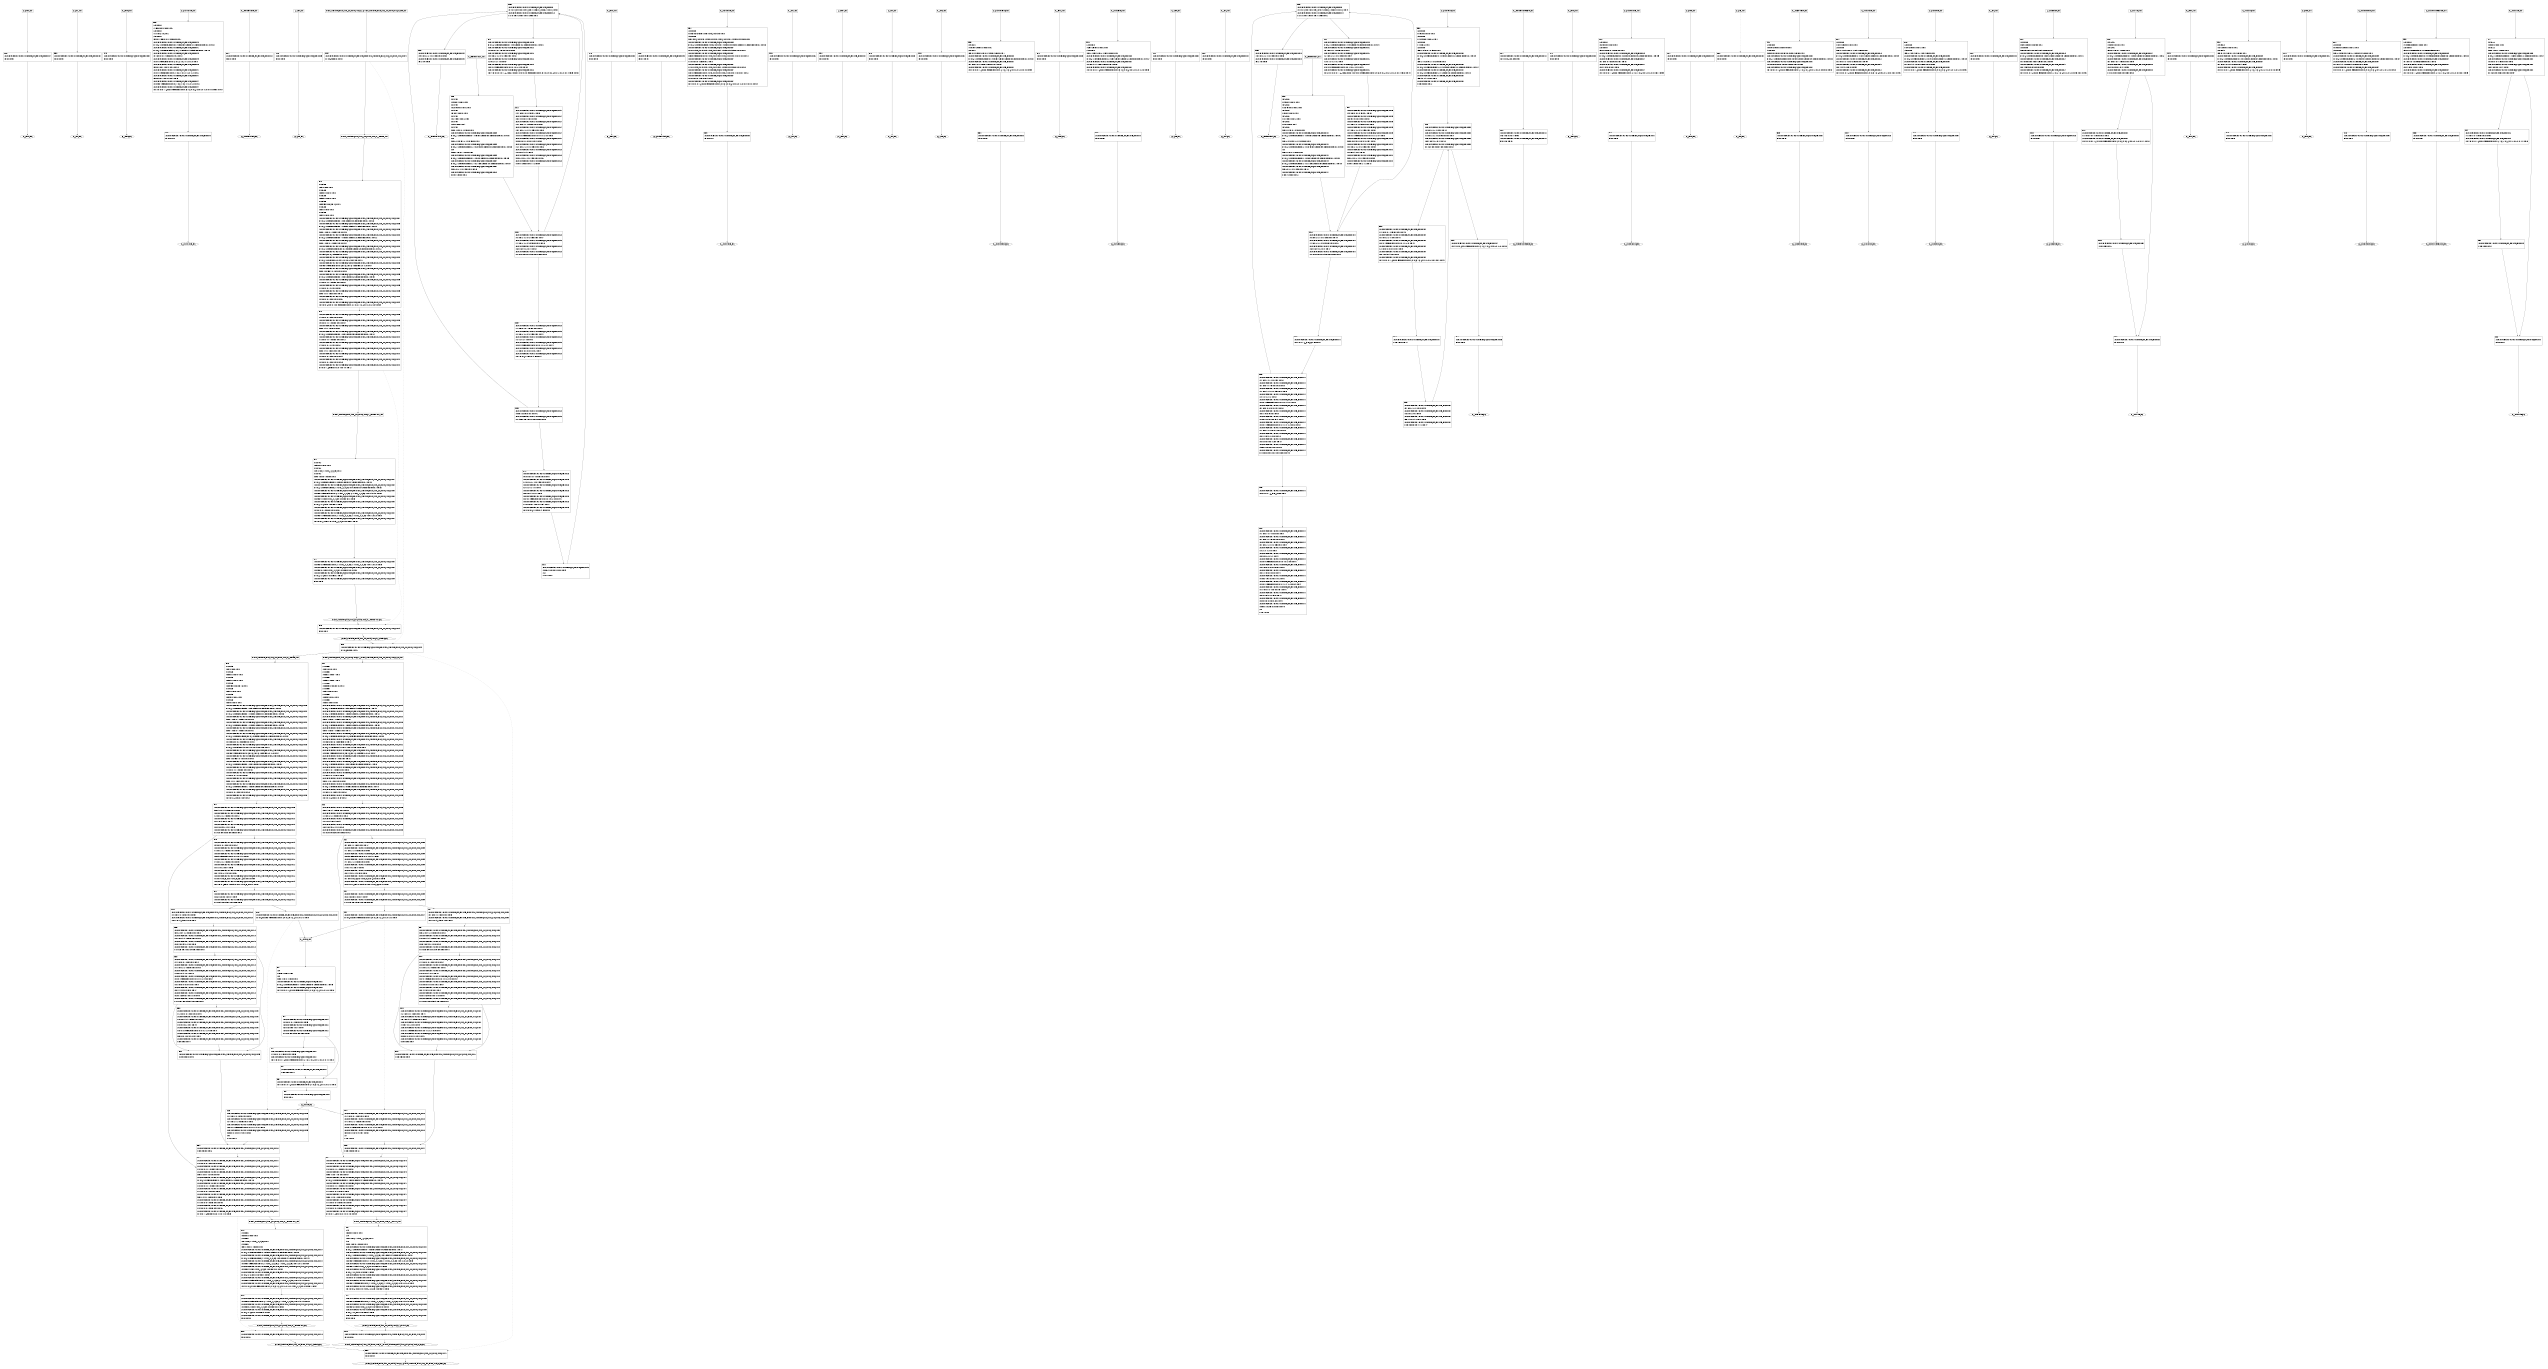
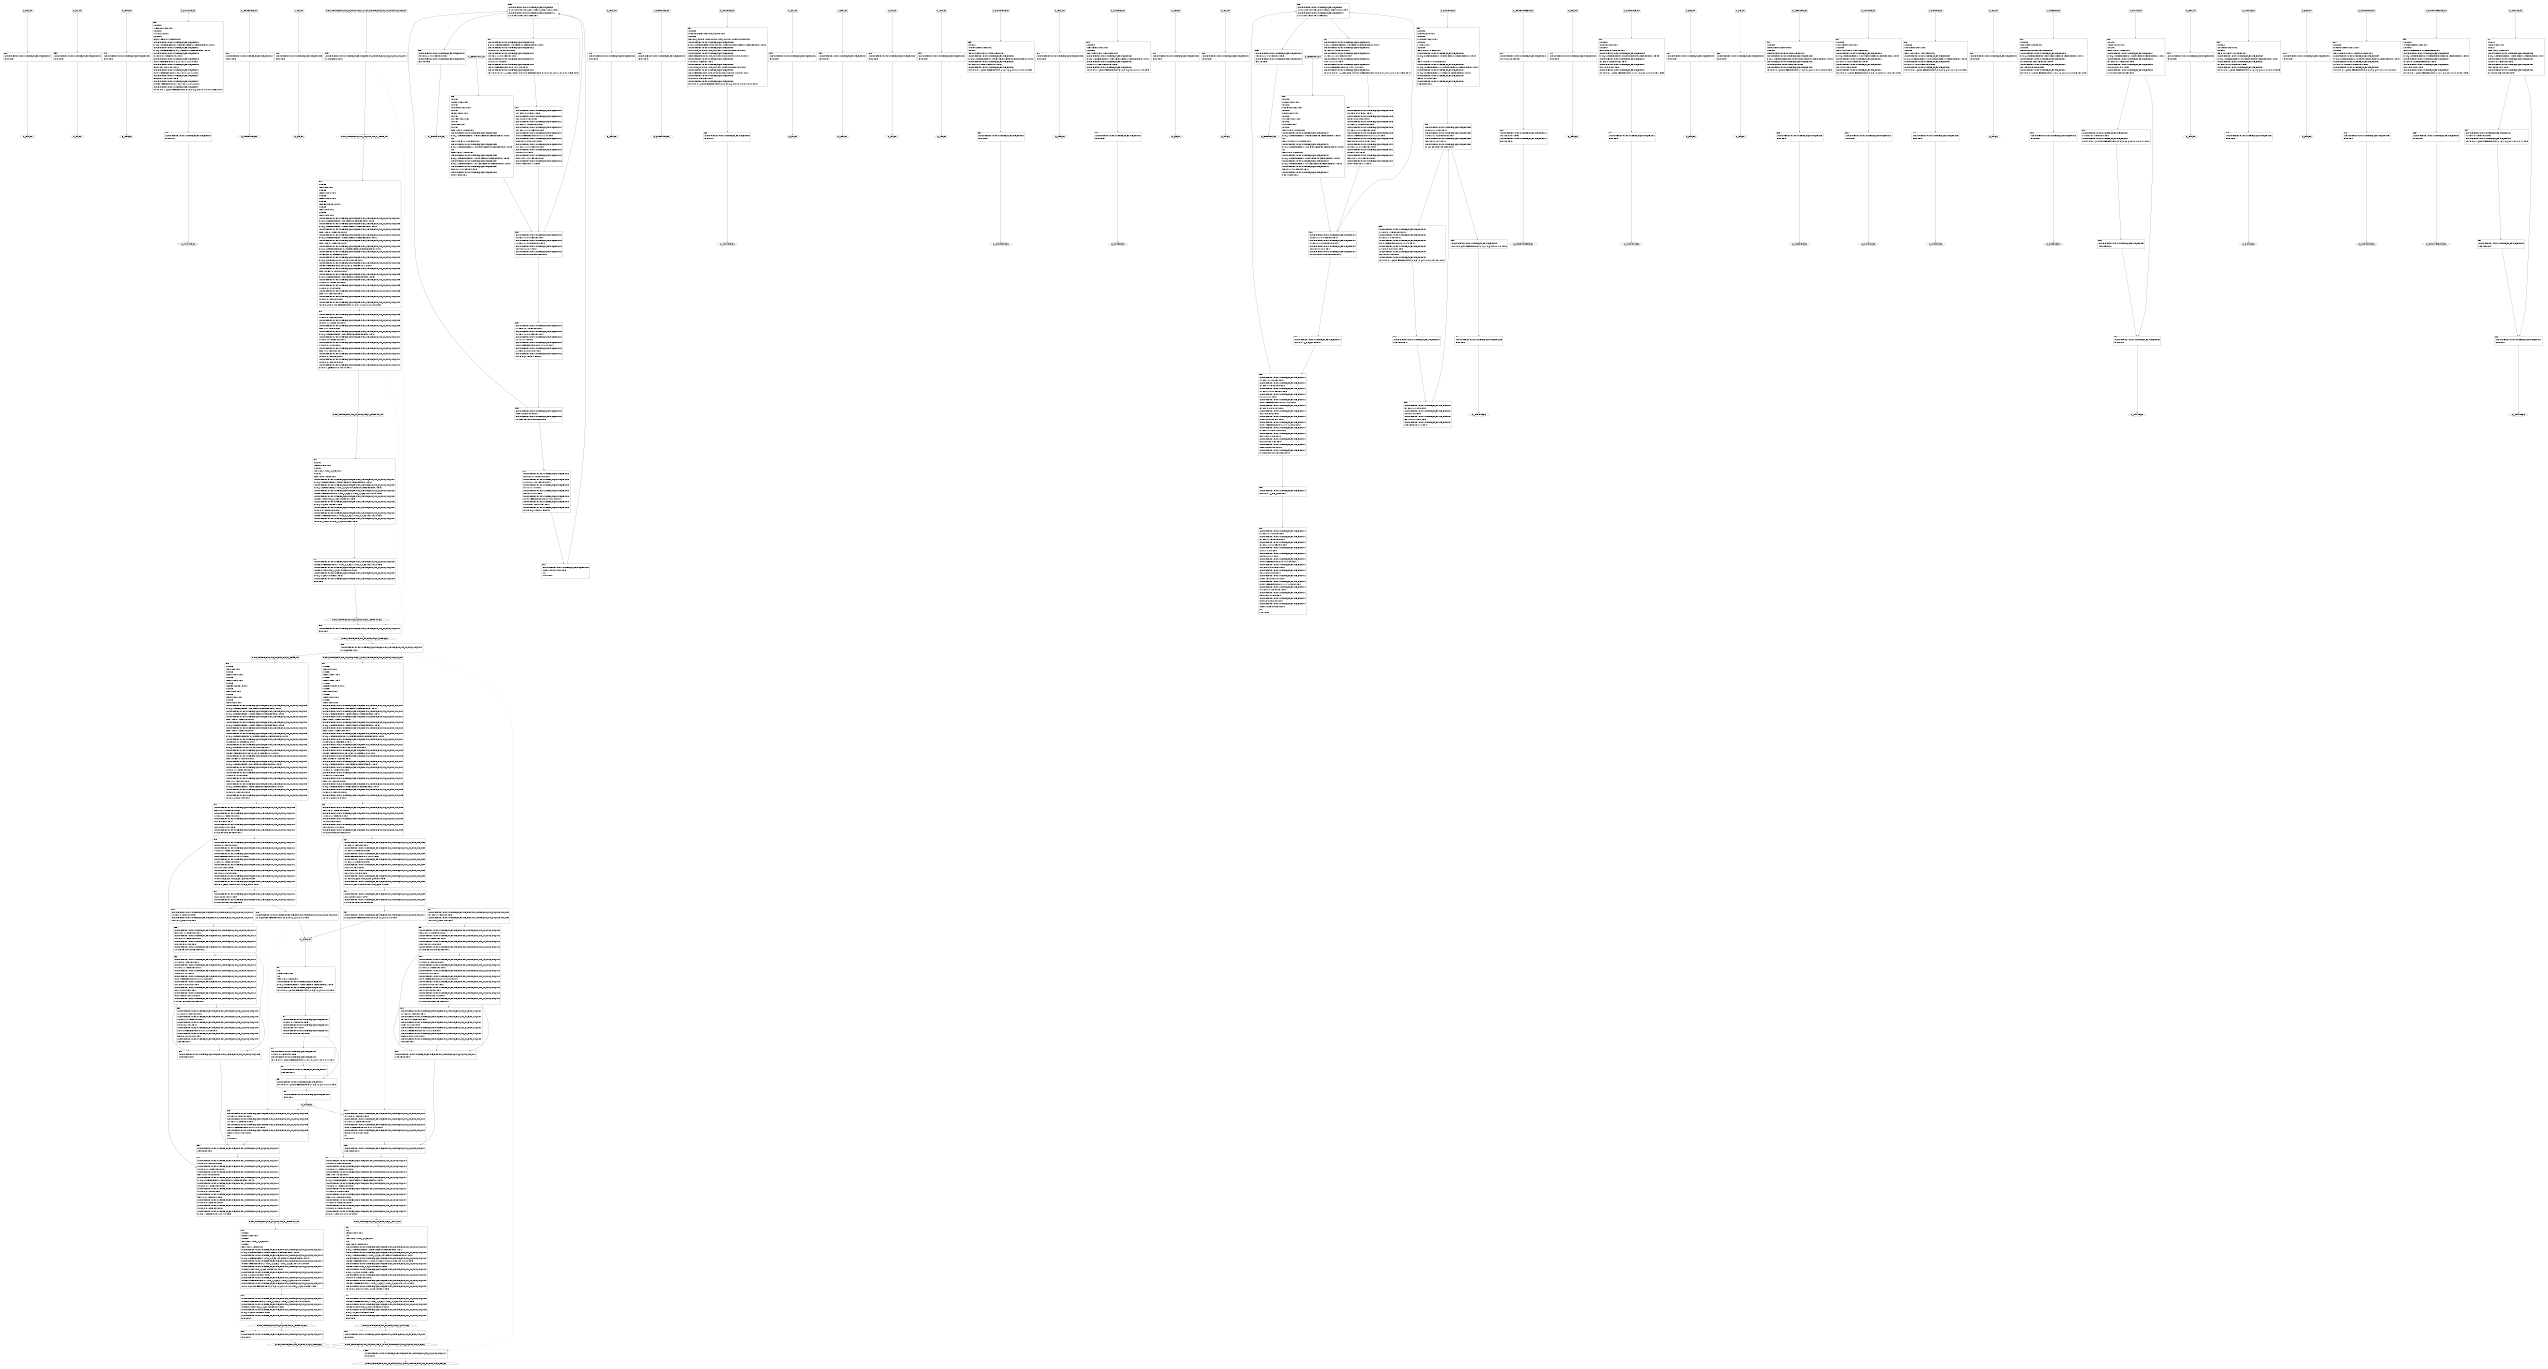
none -> (661, 11)
